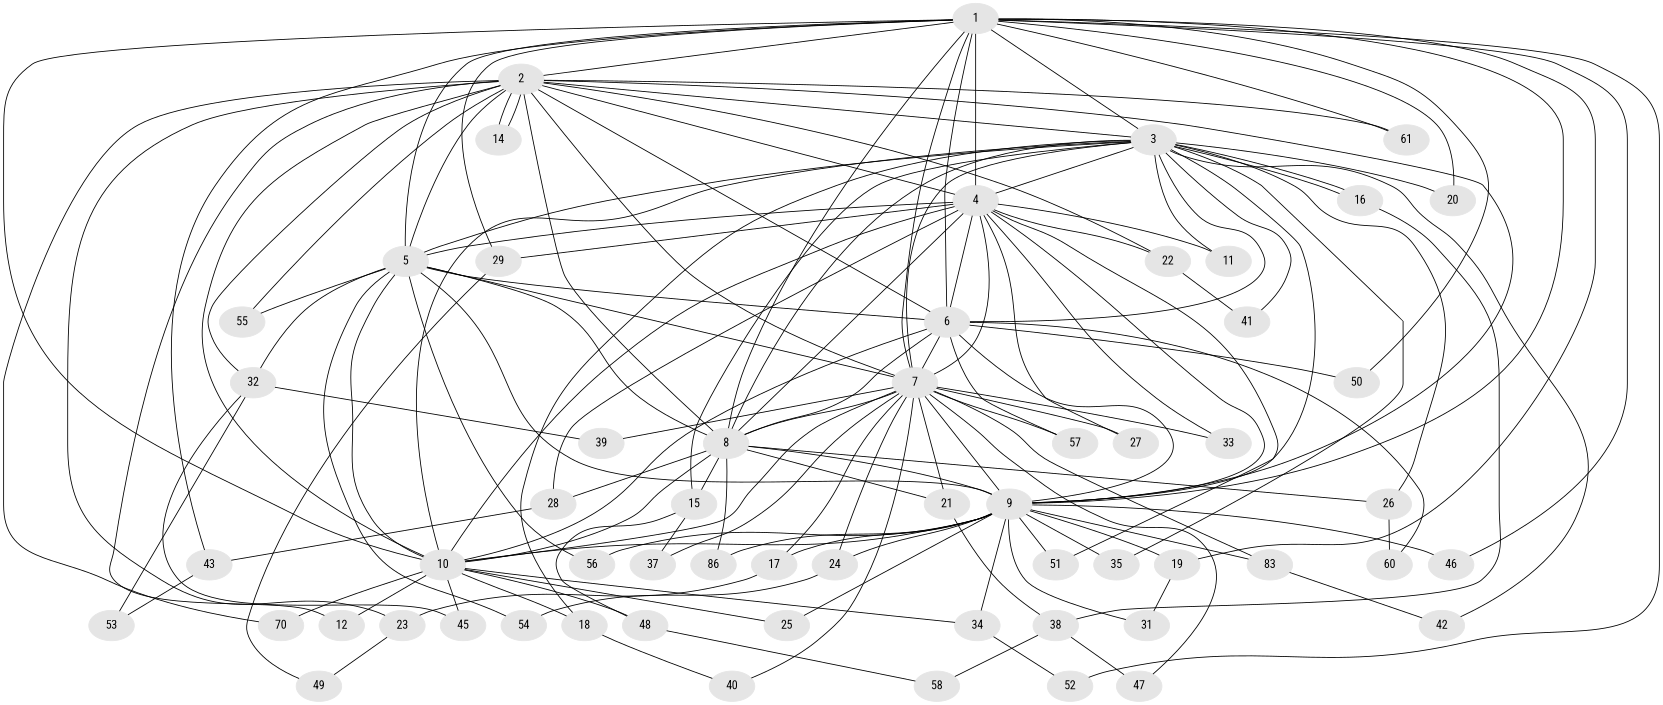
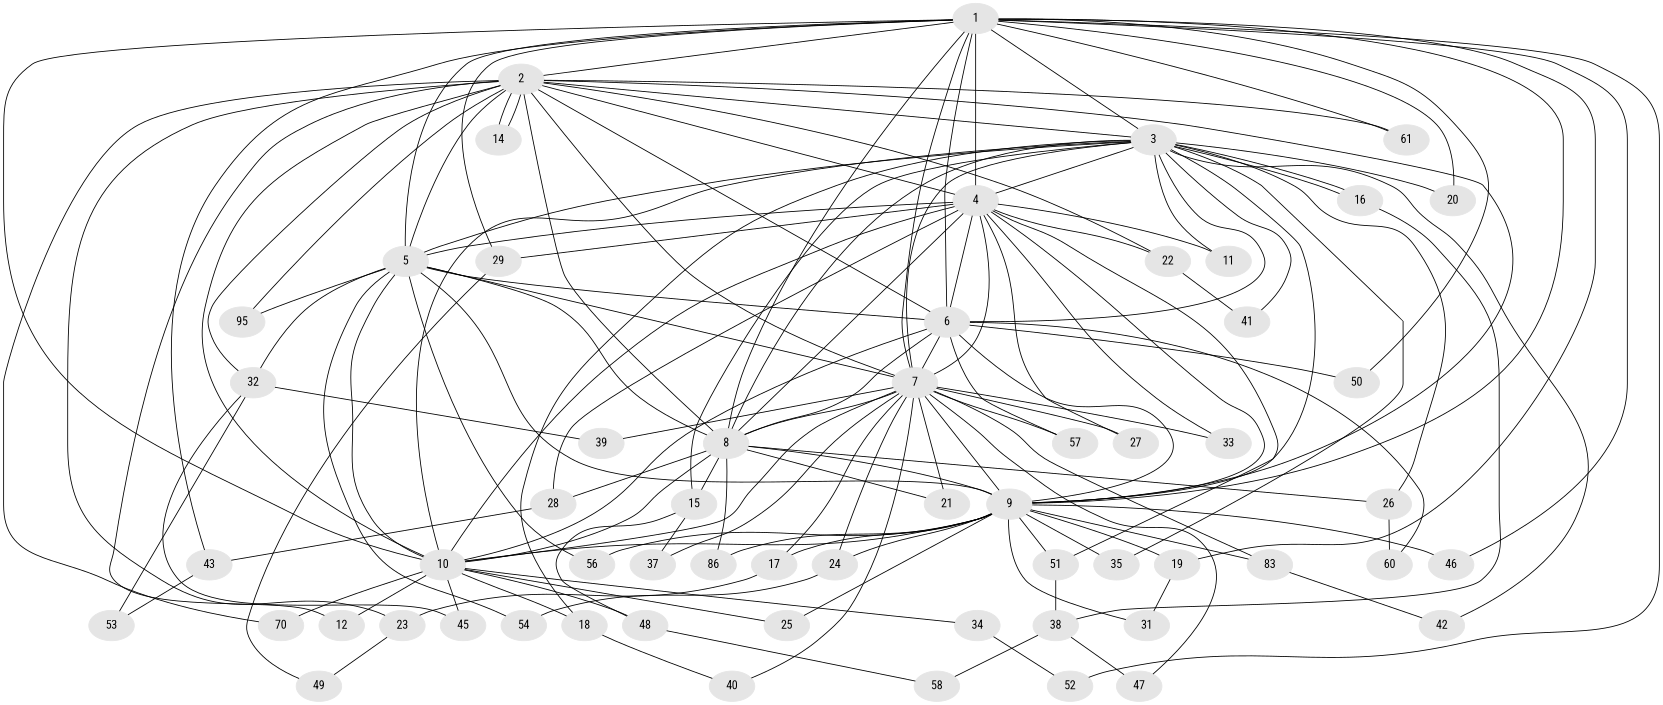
(242, 322) -> (242, 322)
(993, 565) -> none
(987, 567) -> (1056, 592)
